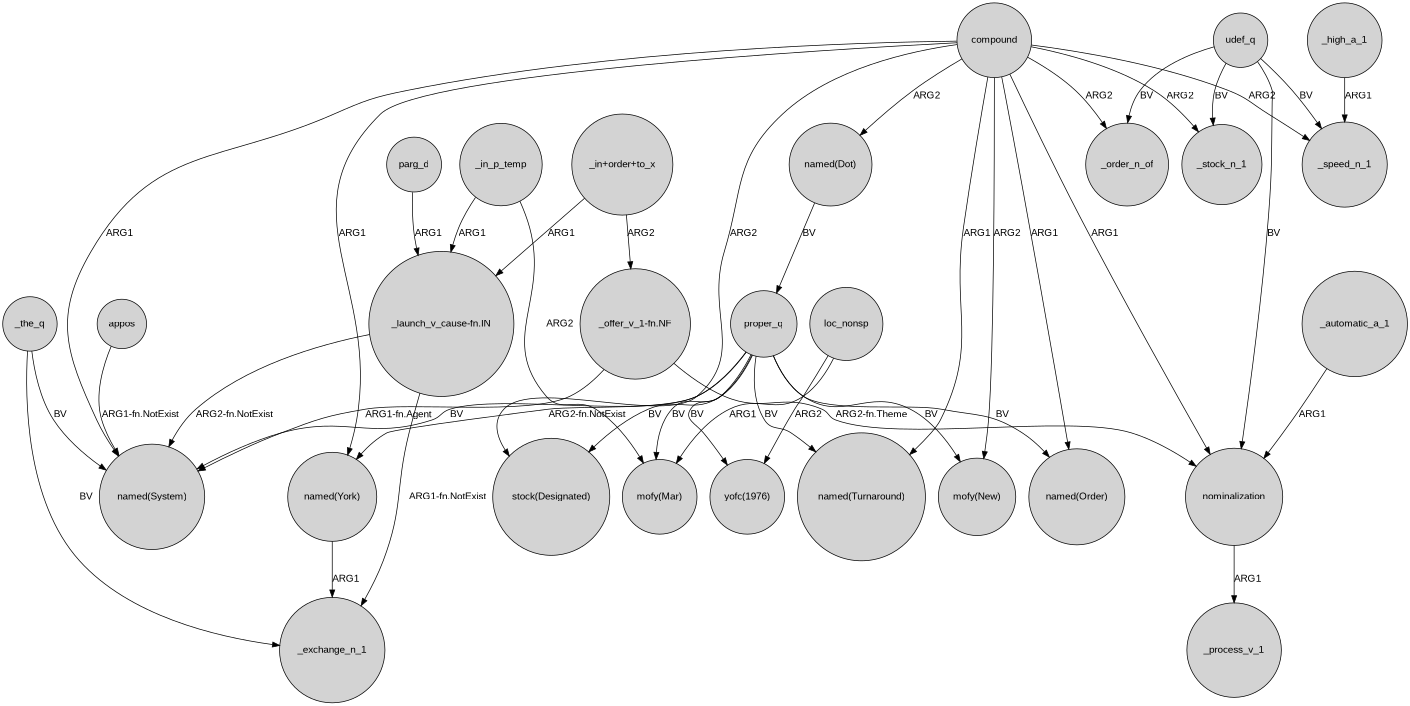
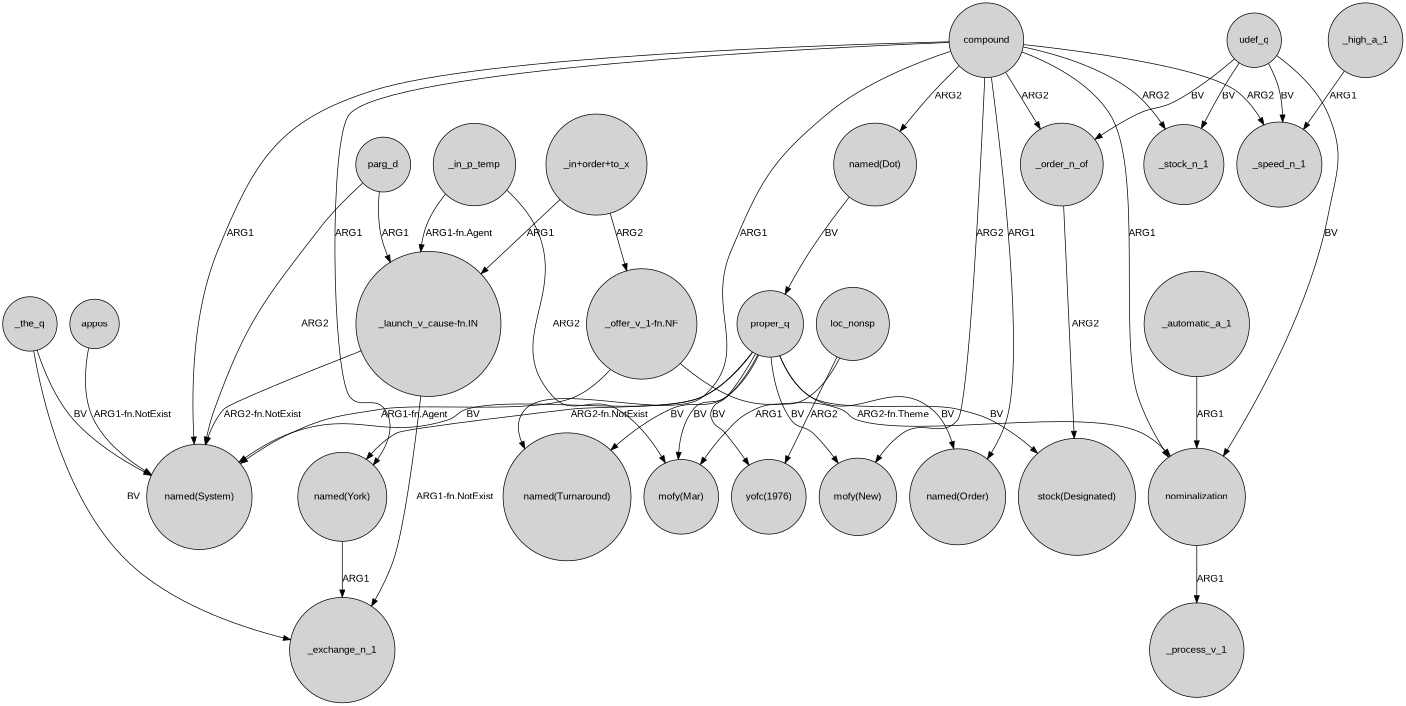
(472, 233) -> (459, 233)
(720, 277) -> (1069, 319)
none -> (267, 299)
